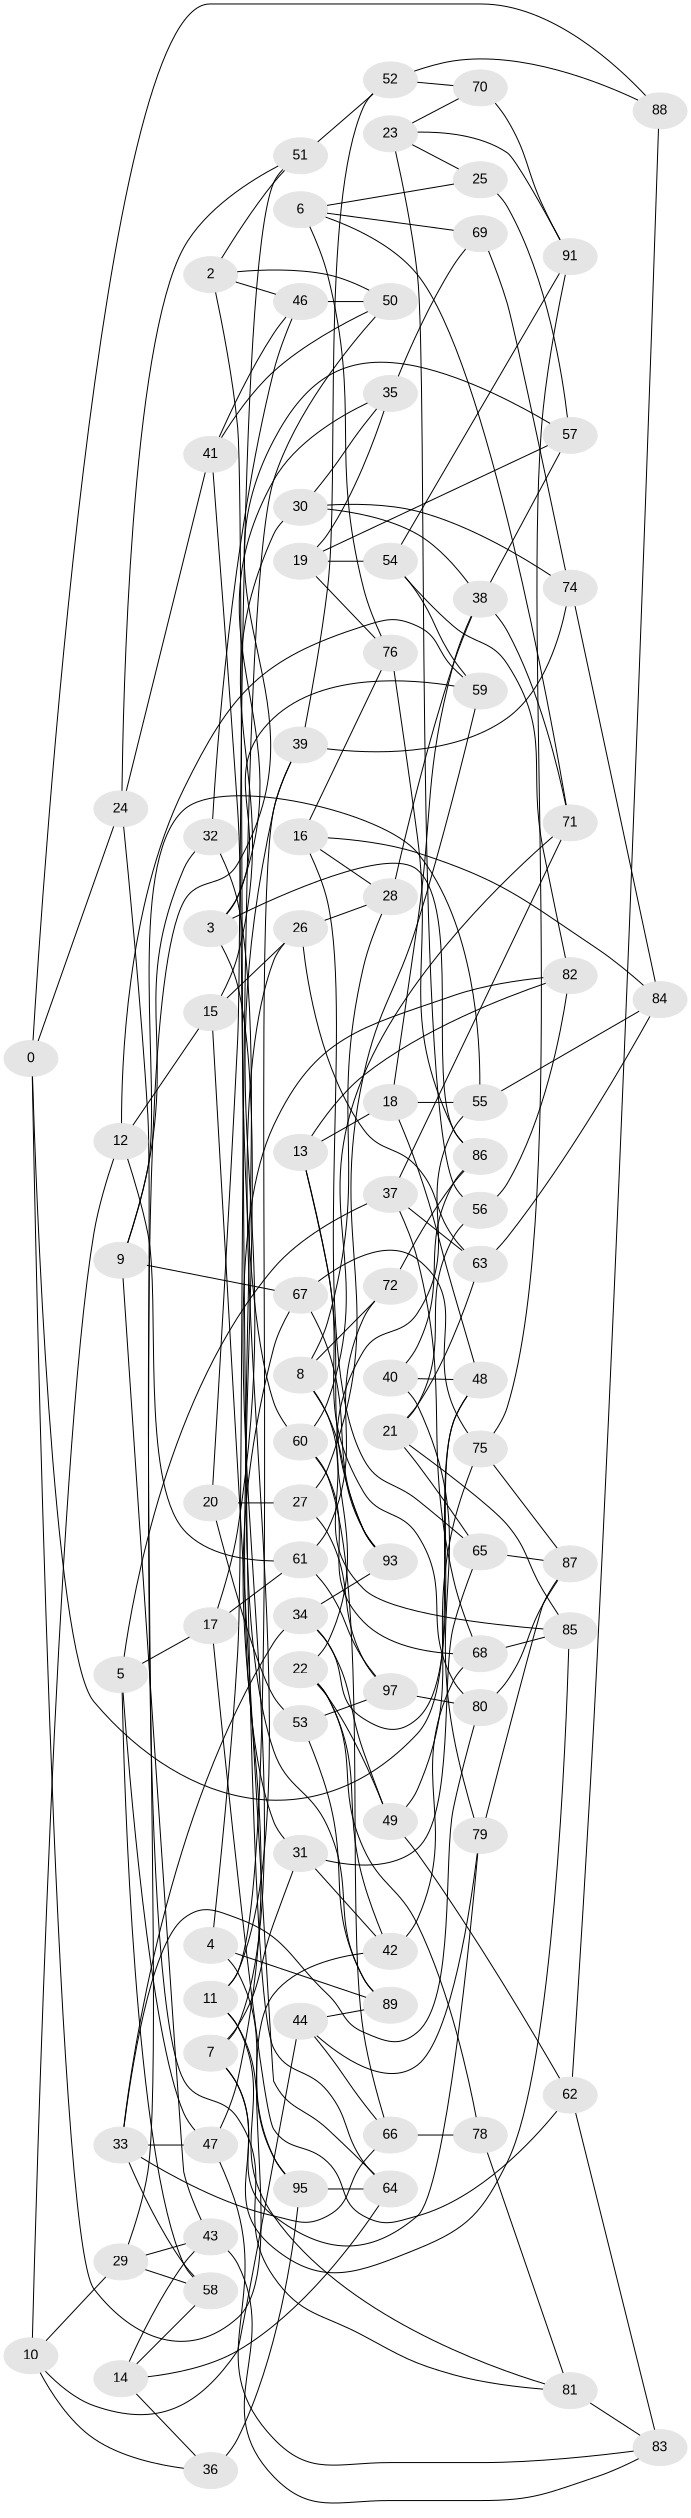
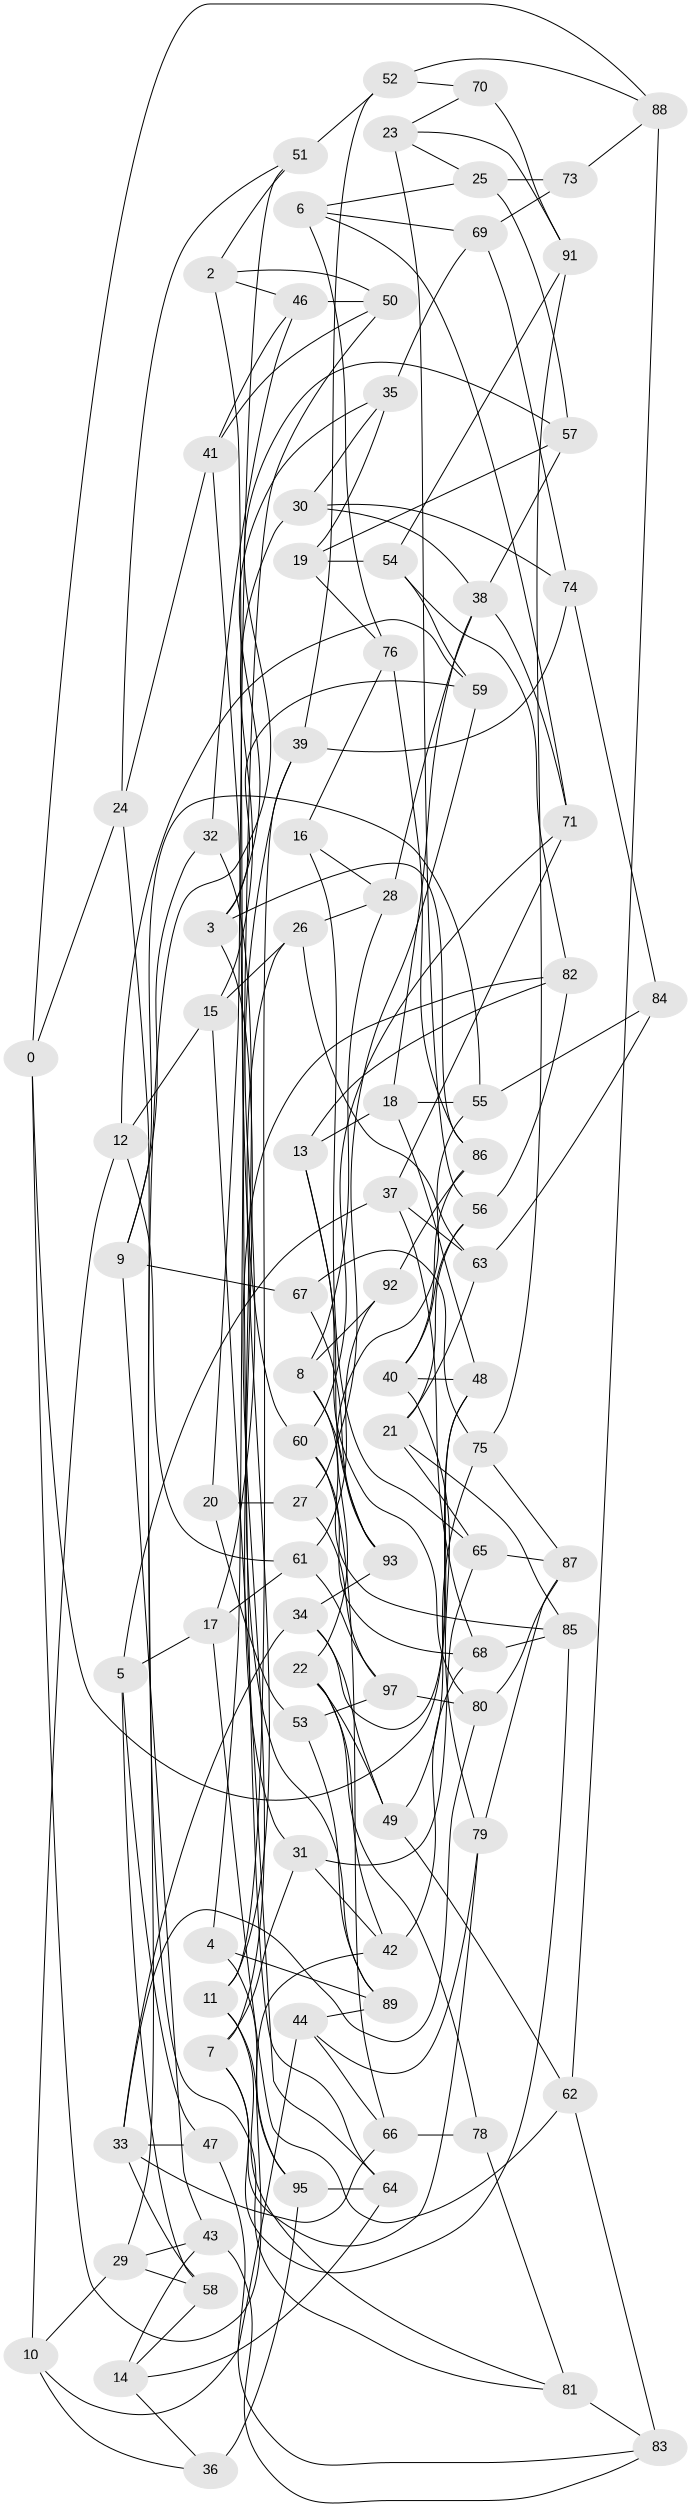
none -> (570, 180)
(490, 881) -> none
(390, 1286) -> (390, 1286)
none -> (434, 1294)
(252, 1719) -> none
